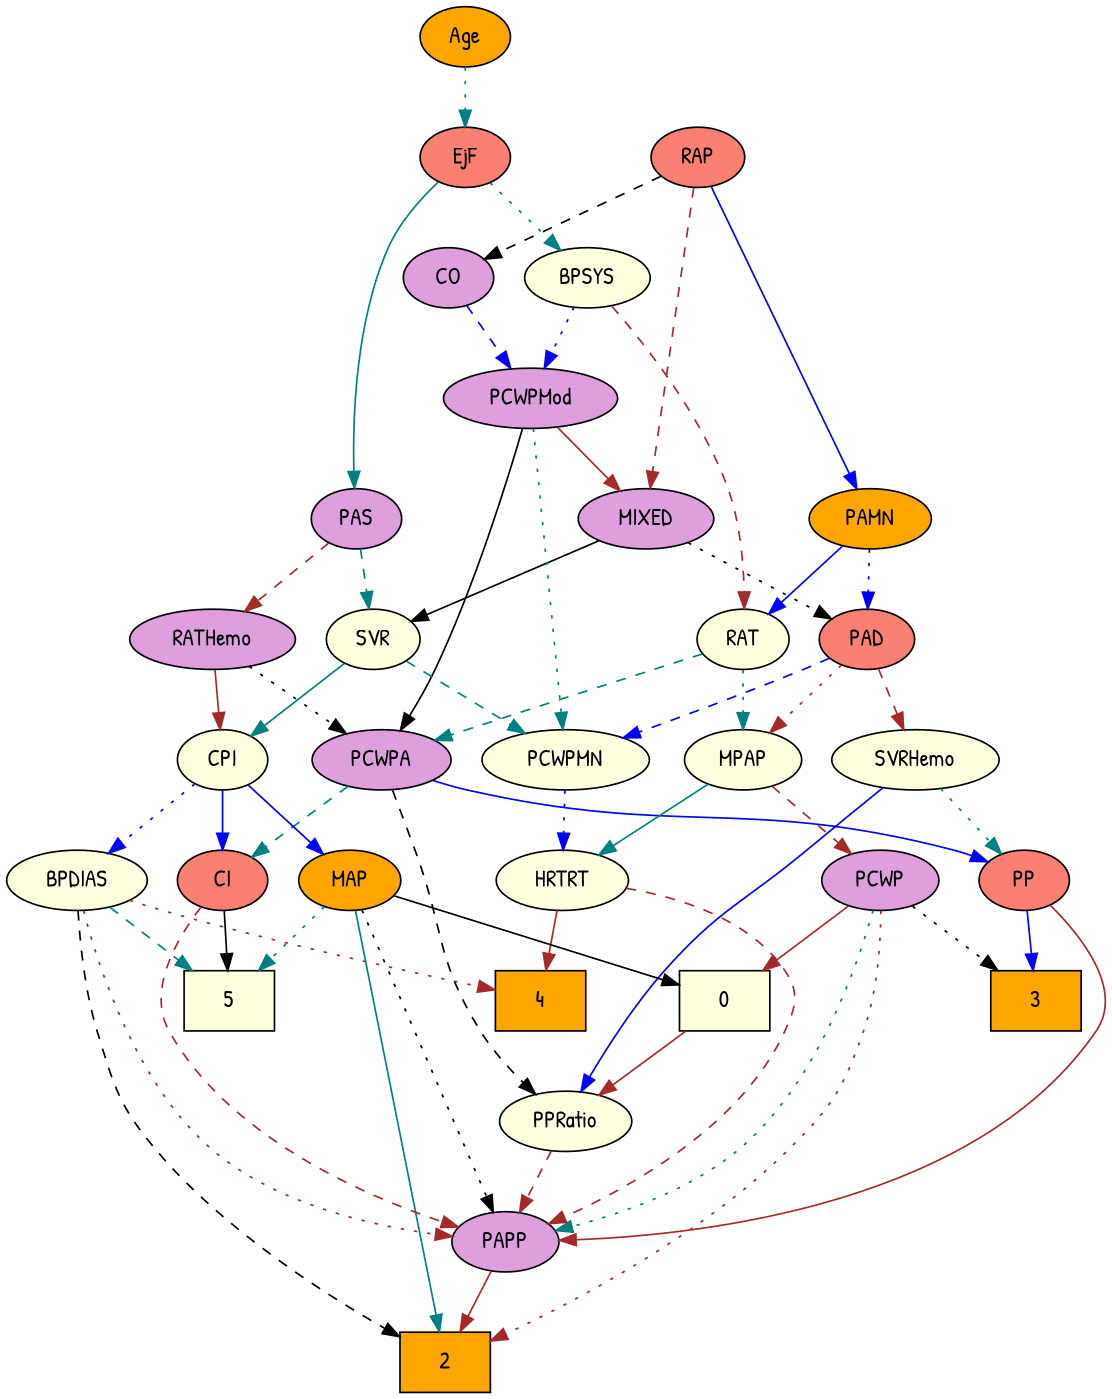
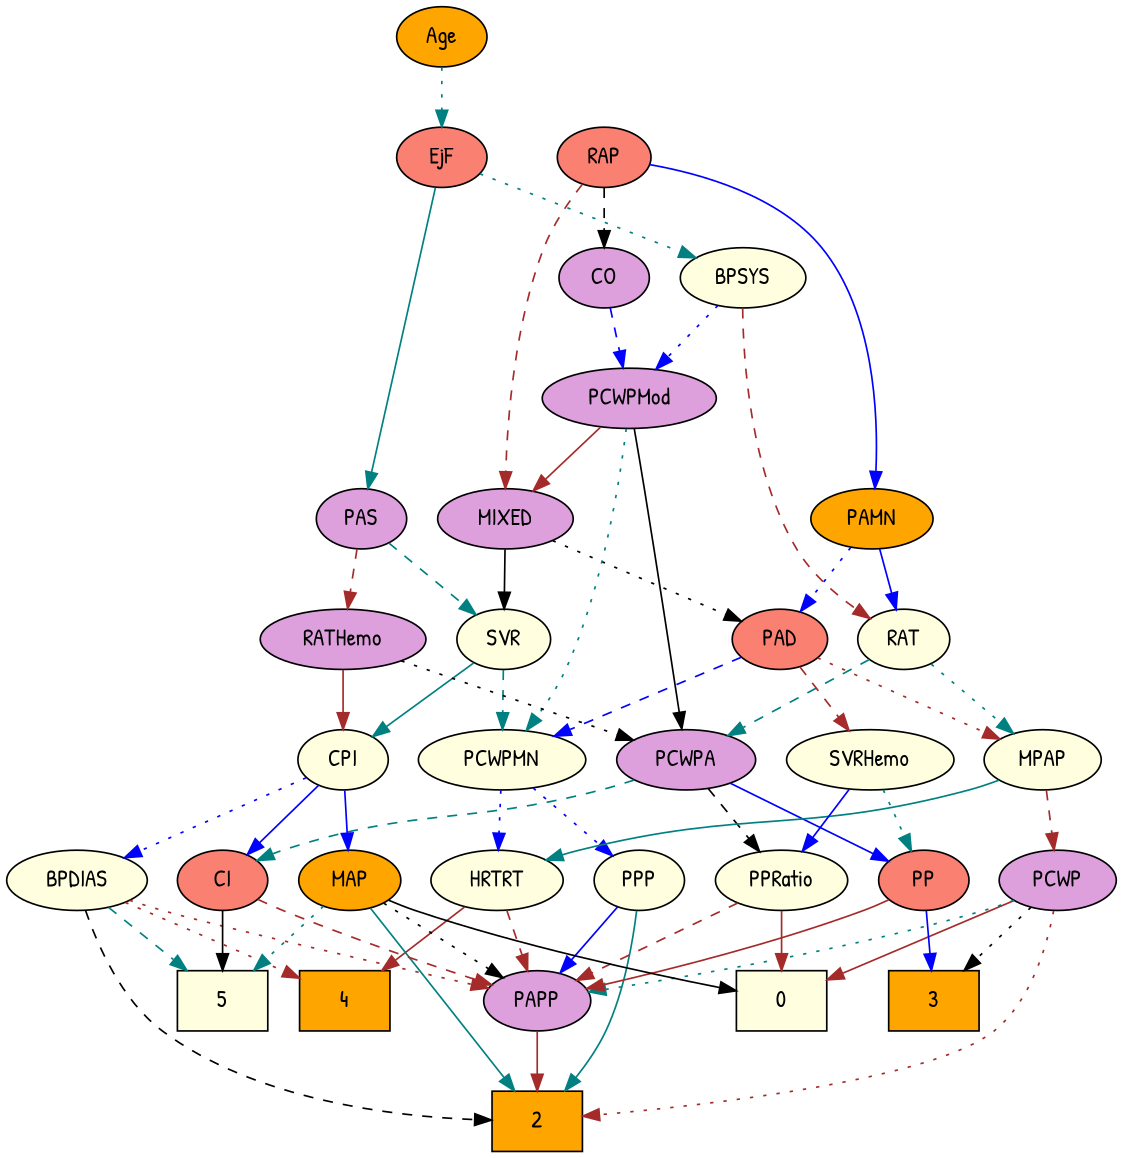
none -> (639, 880)
(649, 1058) -> (782, 927)
